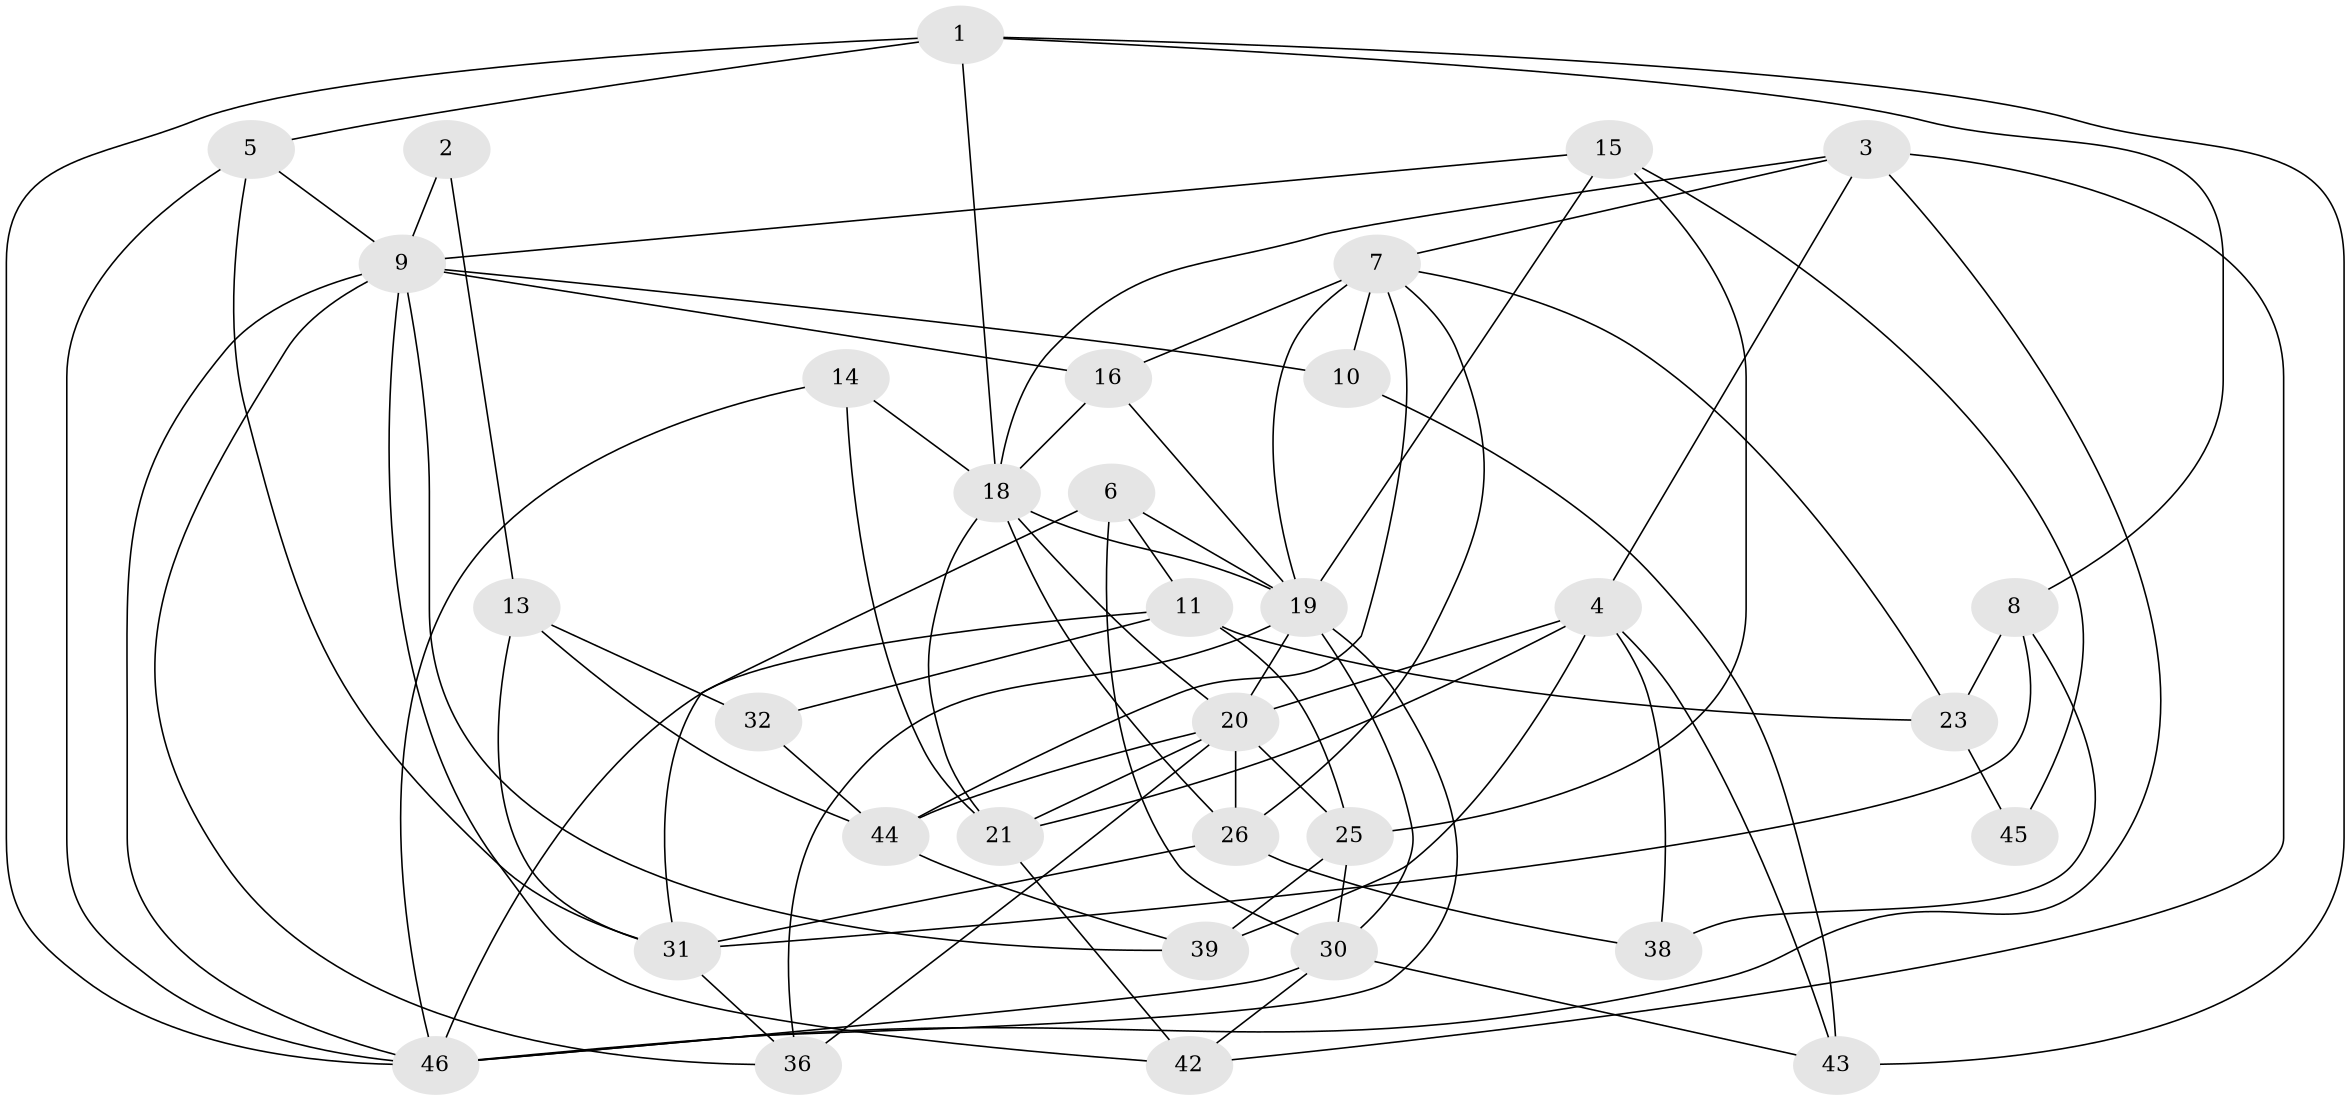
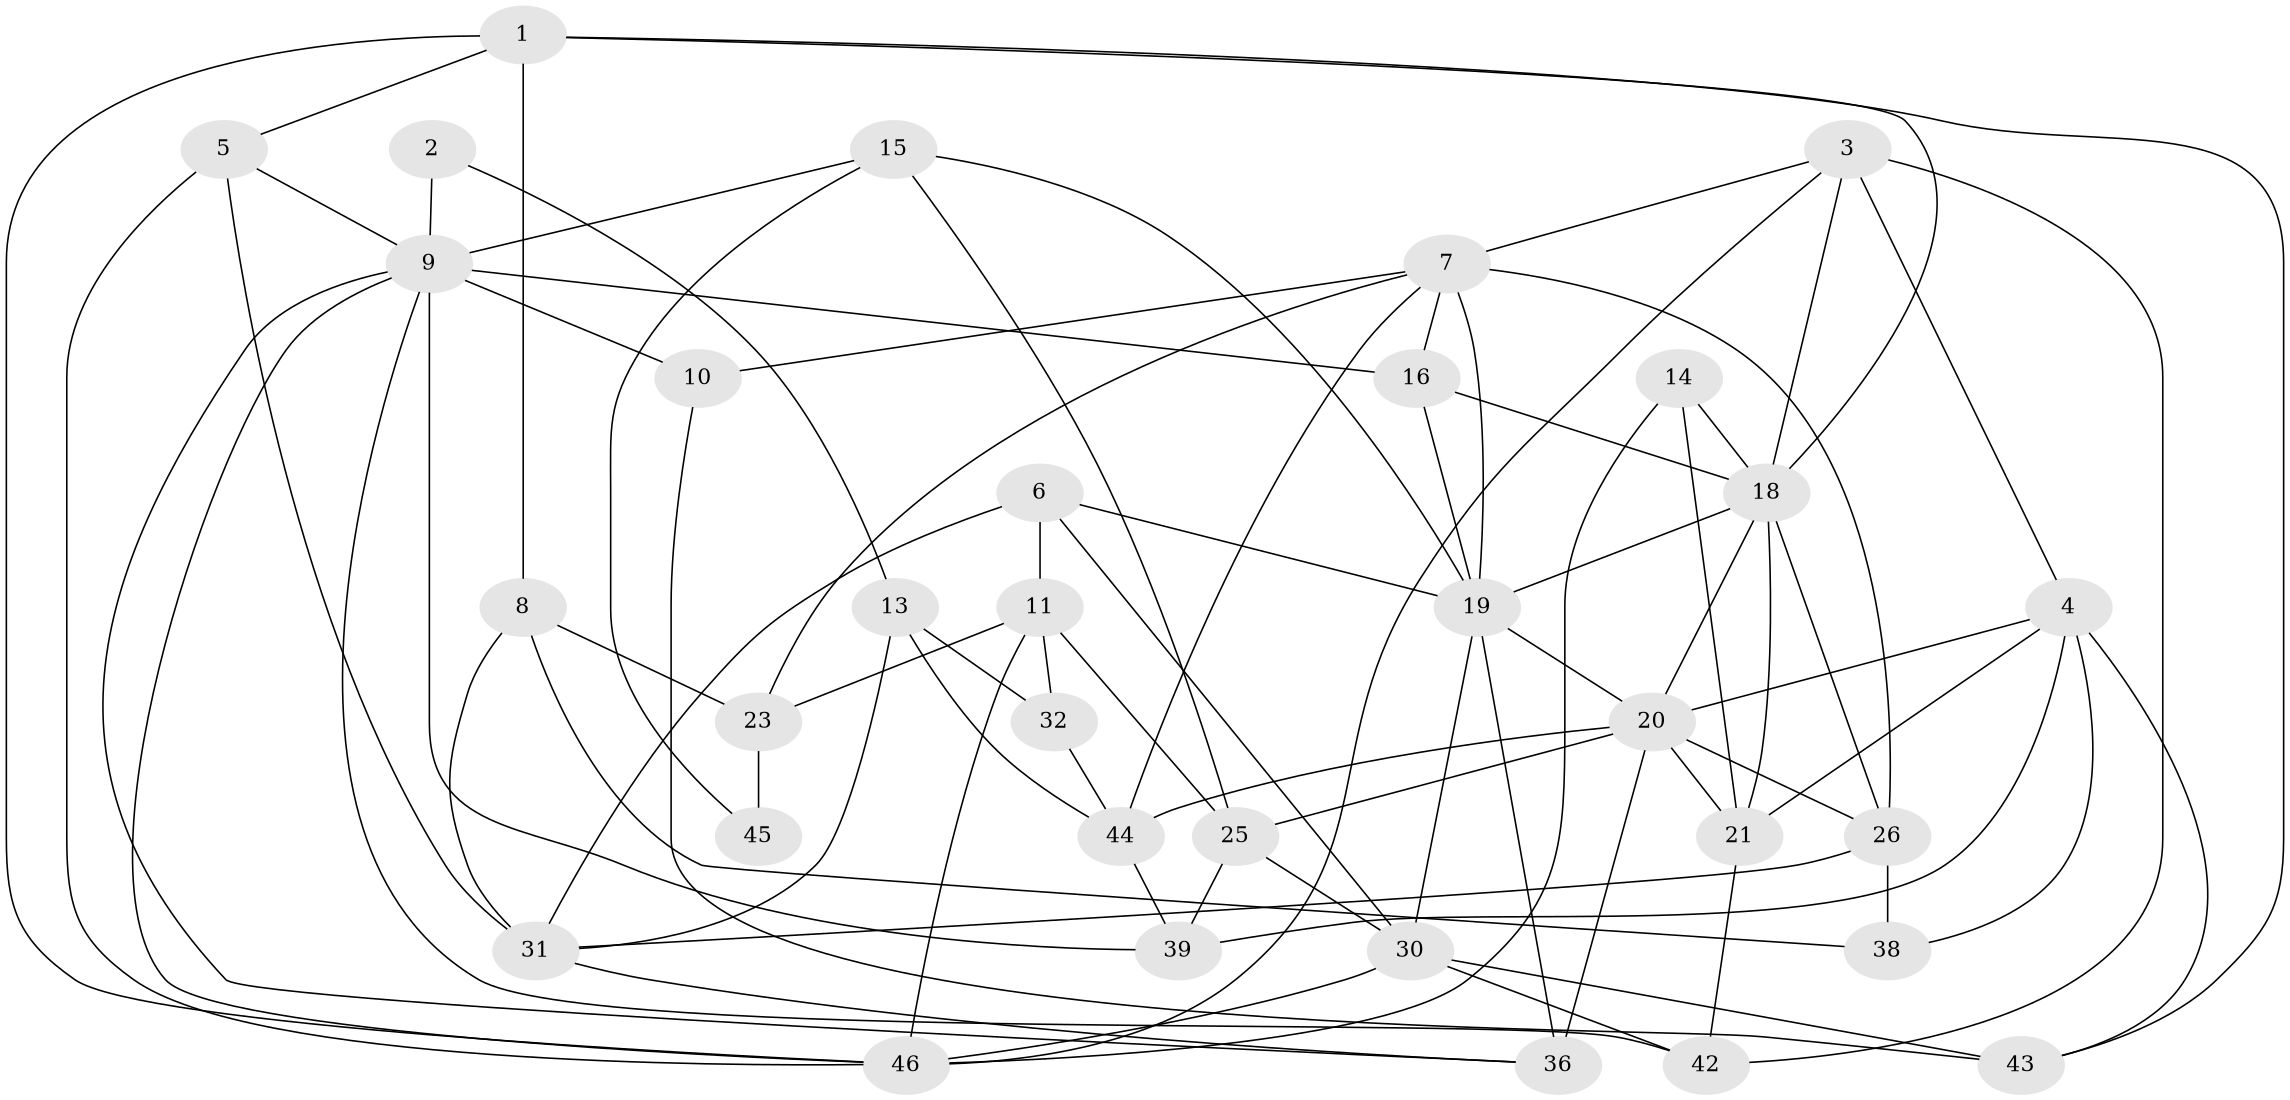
(1175, 1016) -> none
